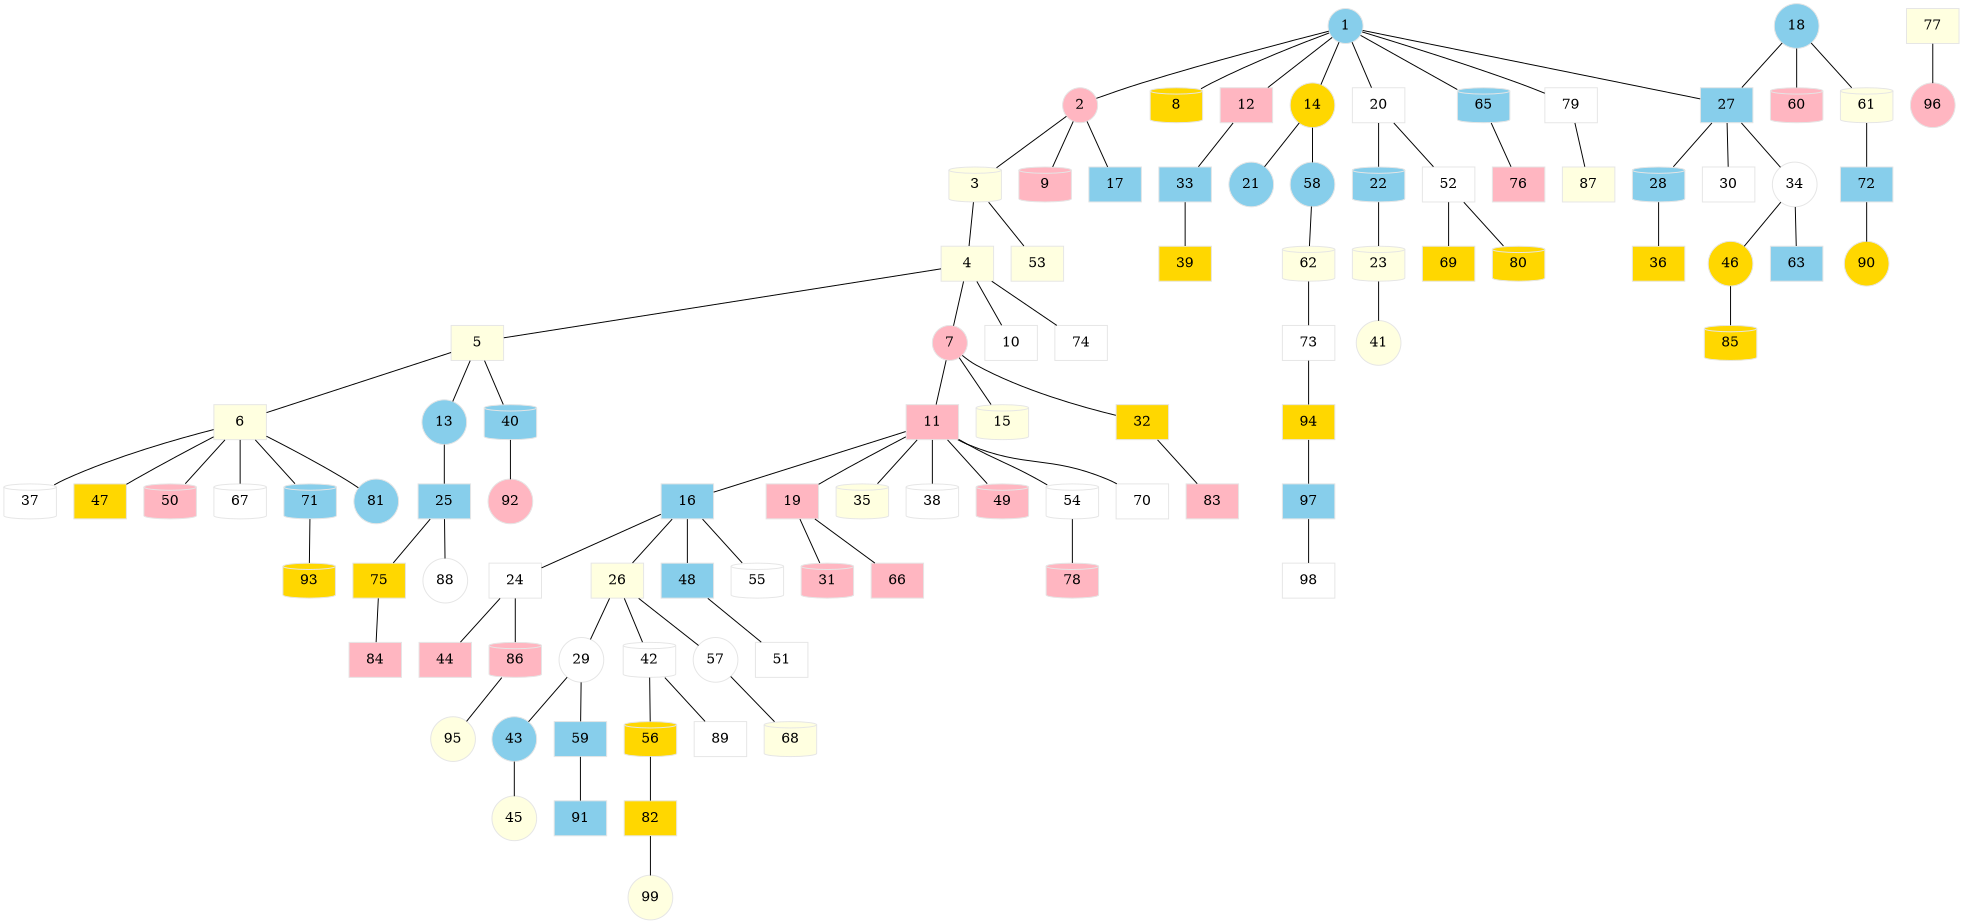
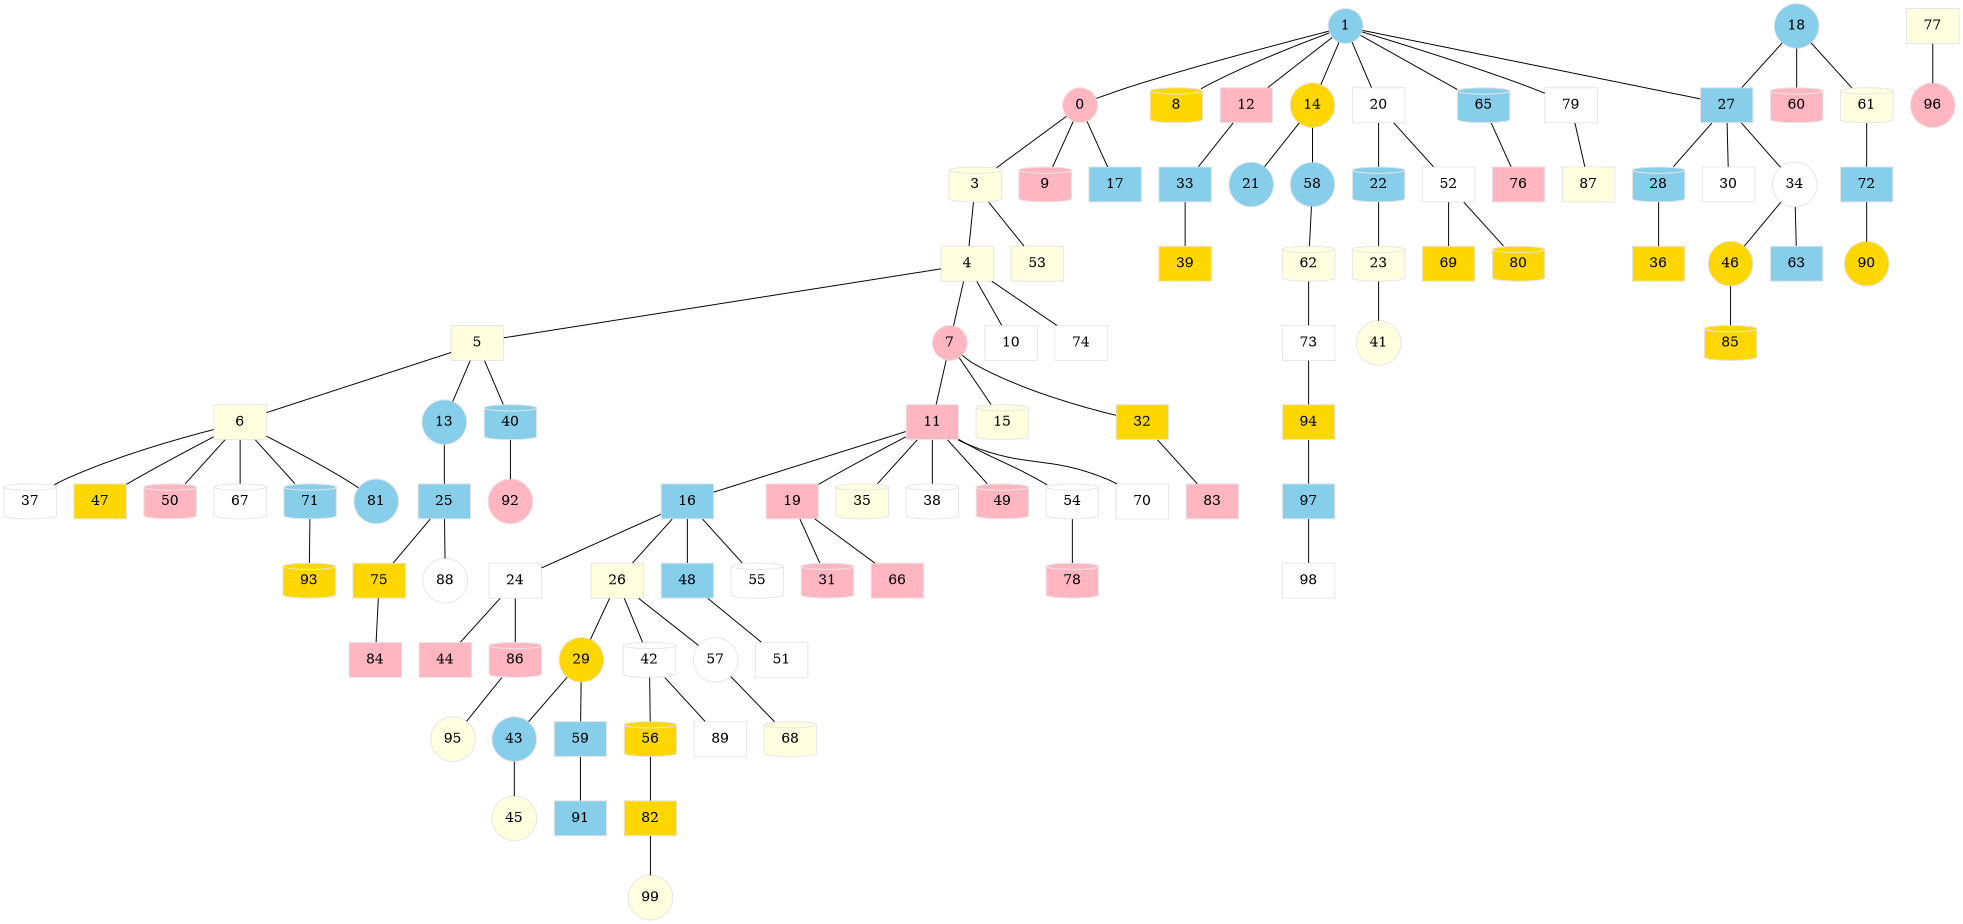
(1080, 105) -> (1080, 105)
(581, 660) -> (581, 660)
